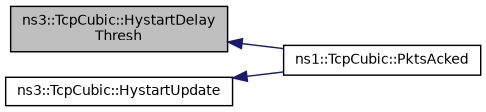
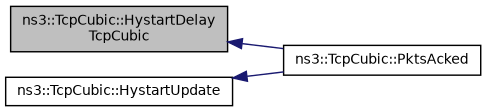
(119, 29) -> (119, 29)
(382, 60) -> (382, 60)
